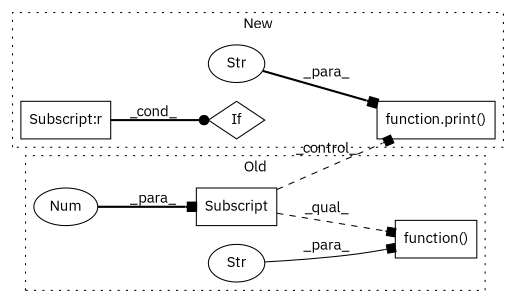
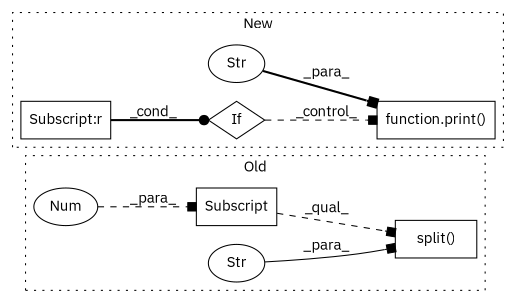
(330, 166) -> (316, 120)
(142, 207) -> (142, 207)
(436, 239) -> (436, 239)
